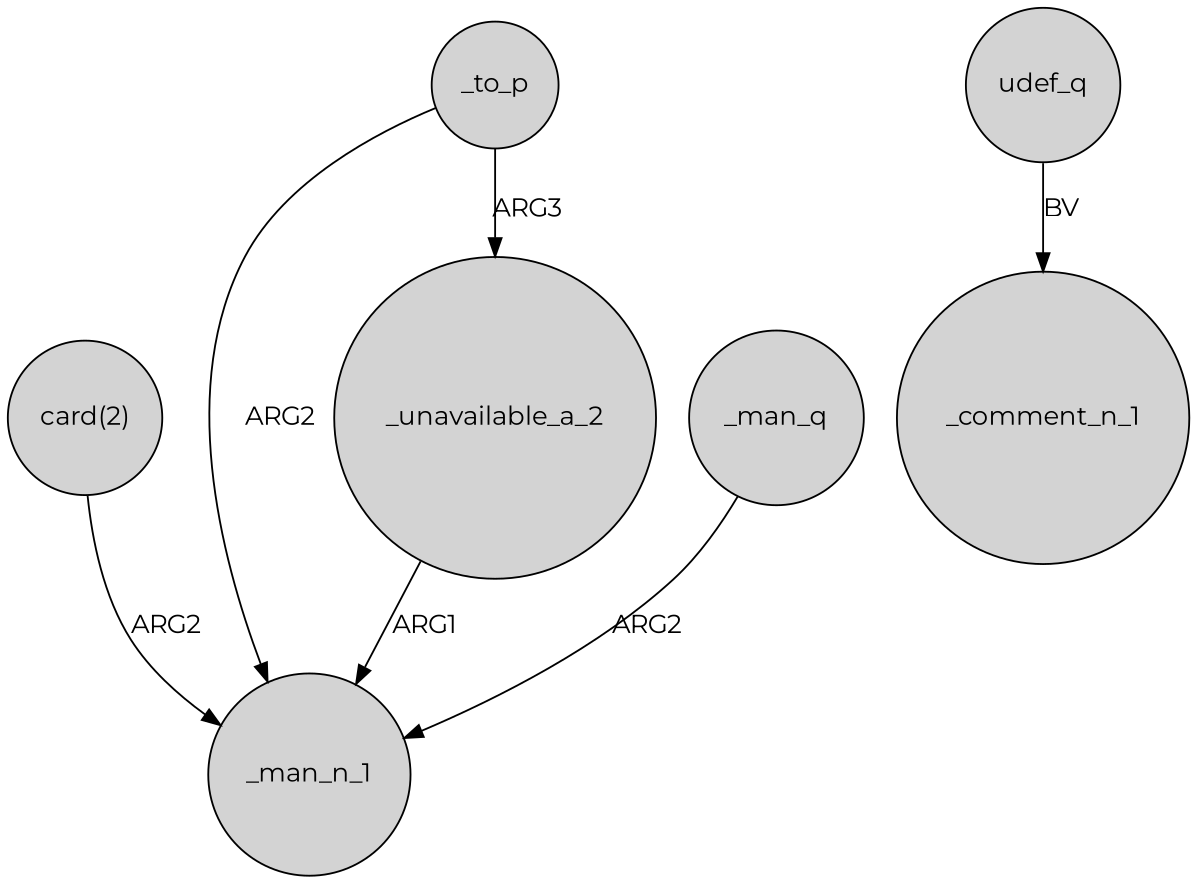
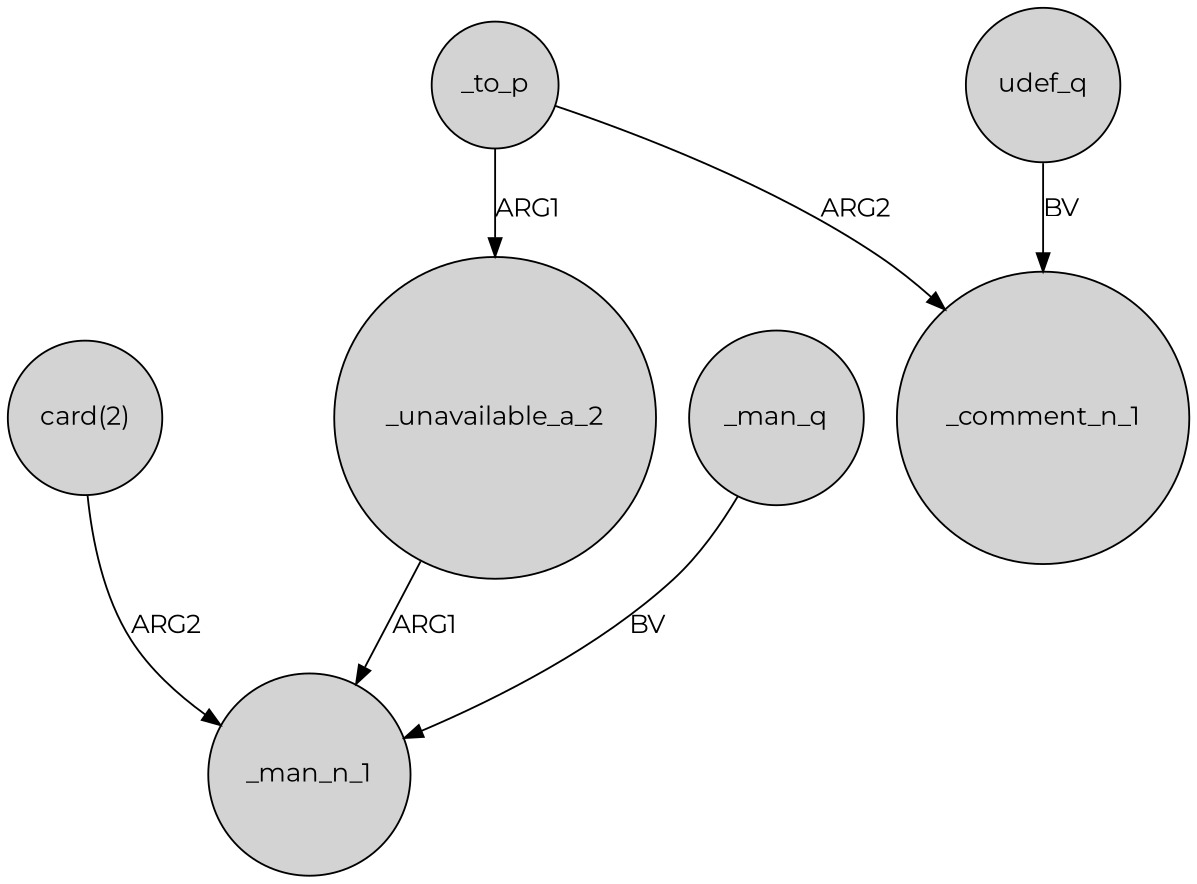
(528, 210) -> (528, 210)
(218, 338) -> (752, 185)
(648, 626) -> (648, 626)
